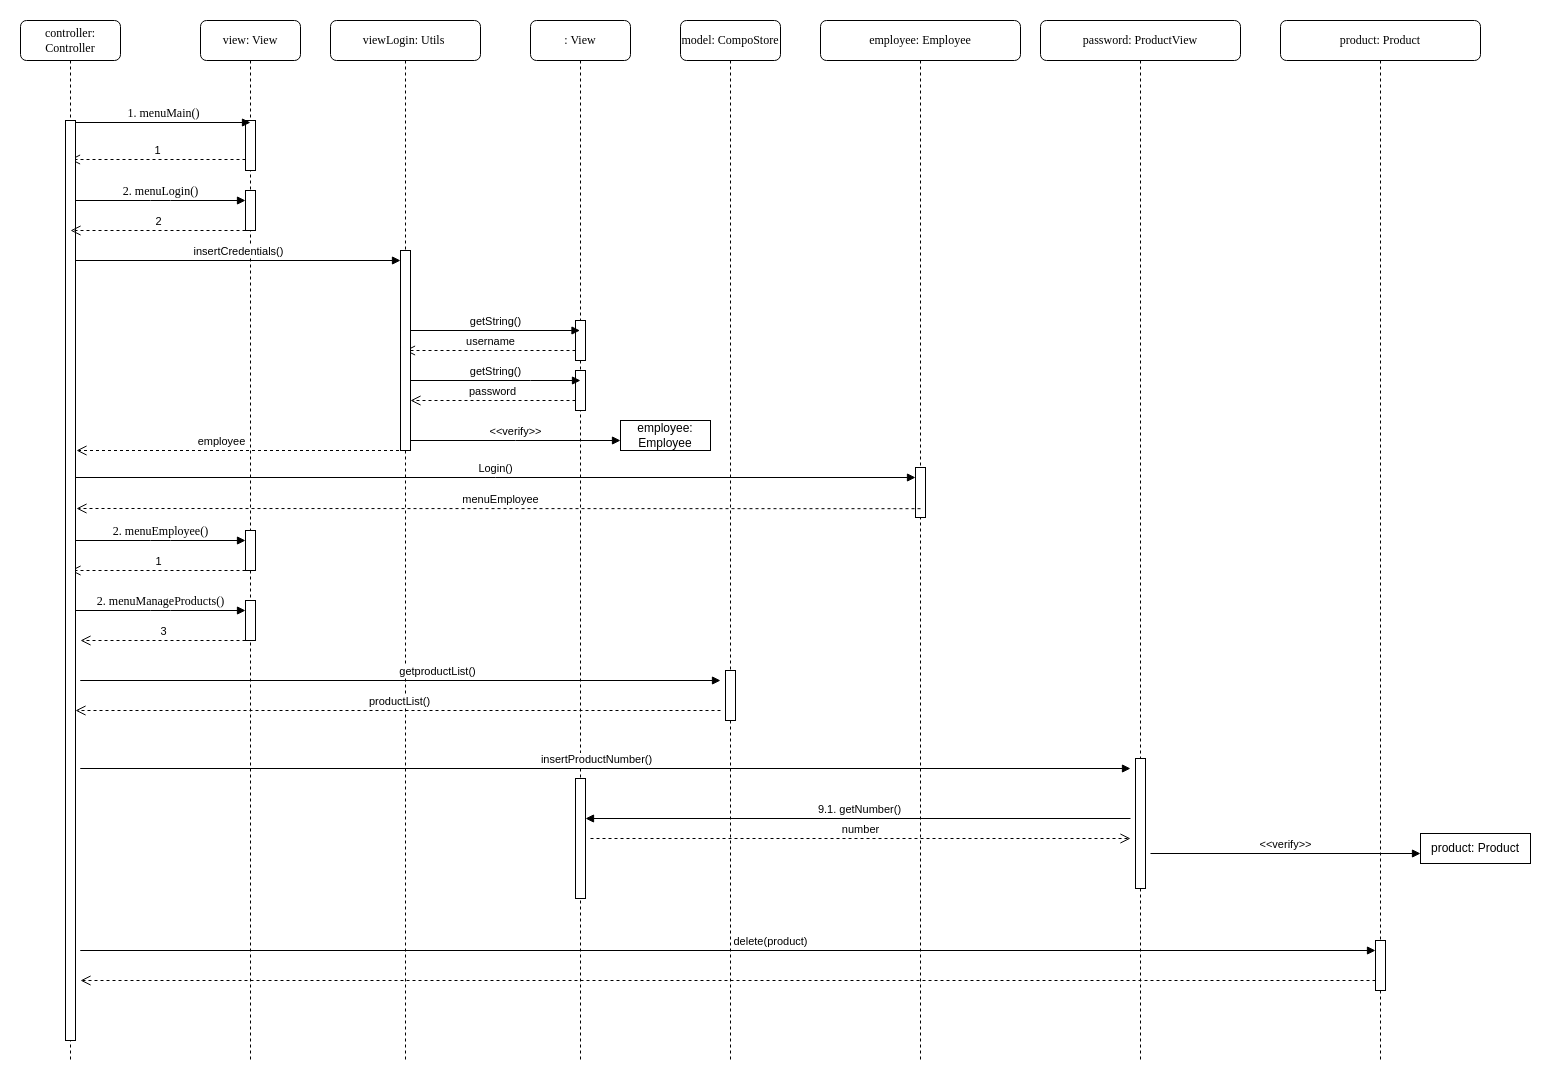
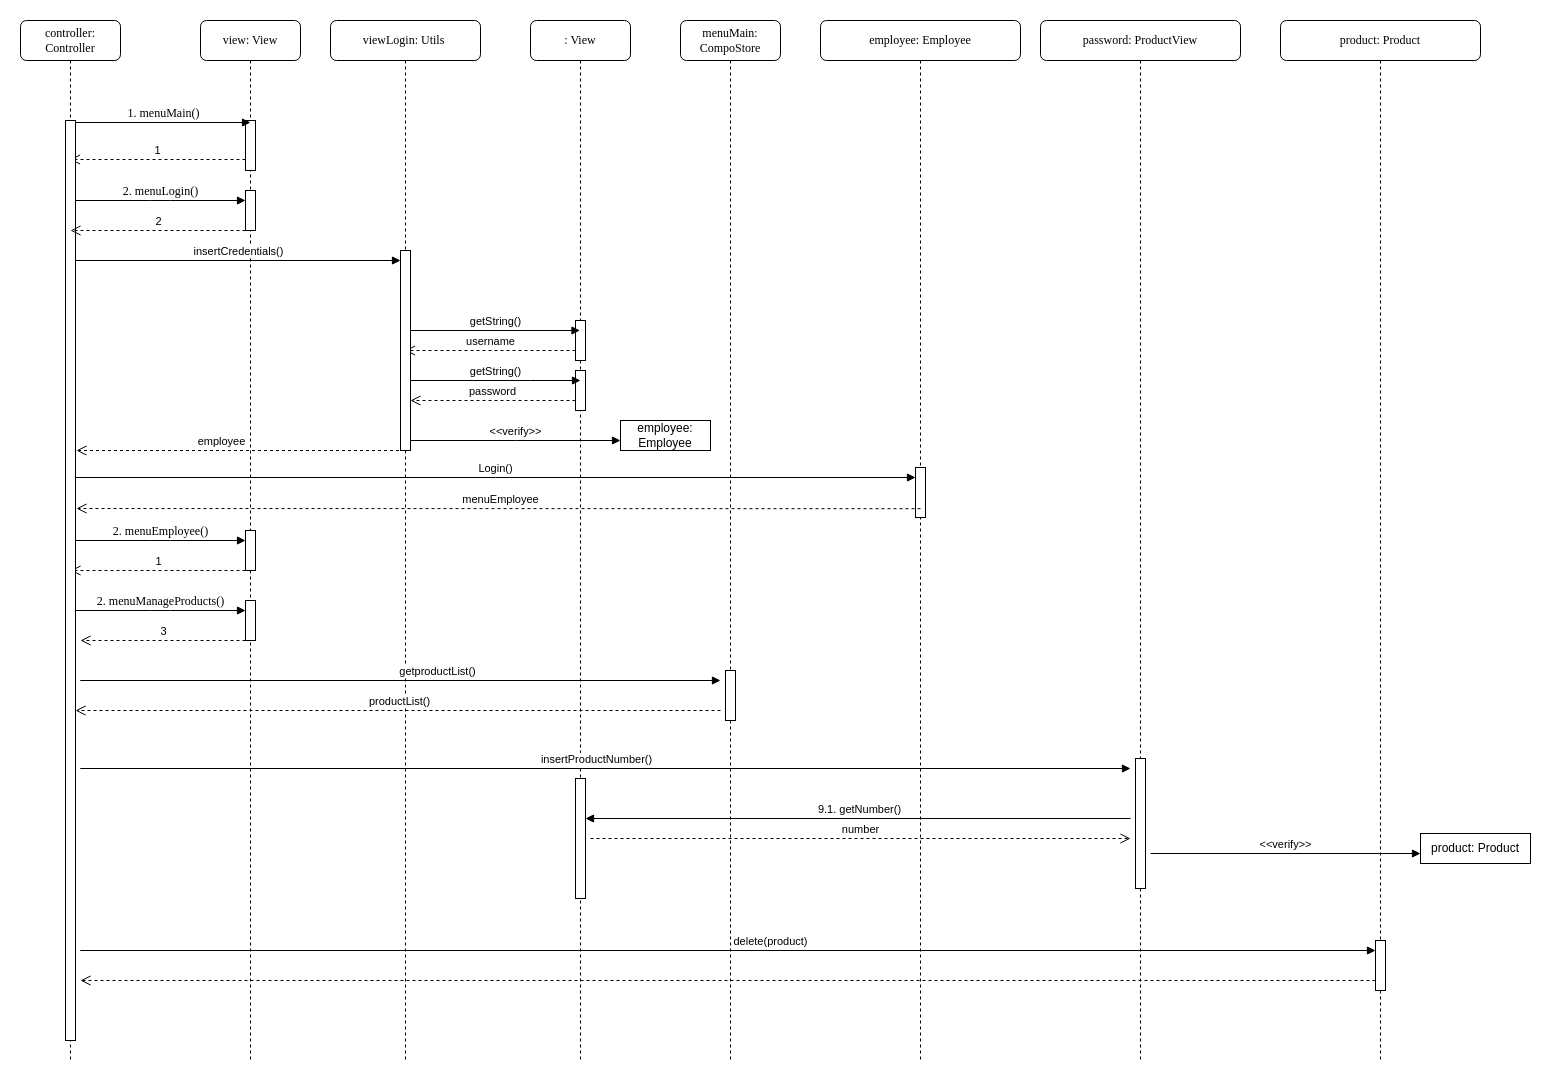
(731, 41) -> (731, 41)
